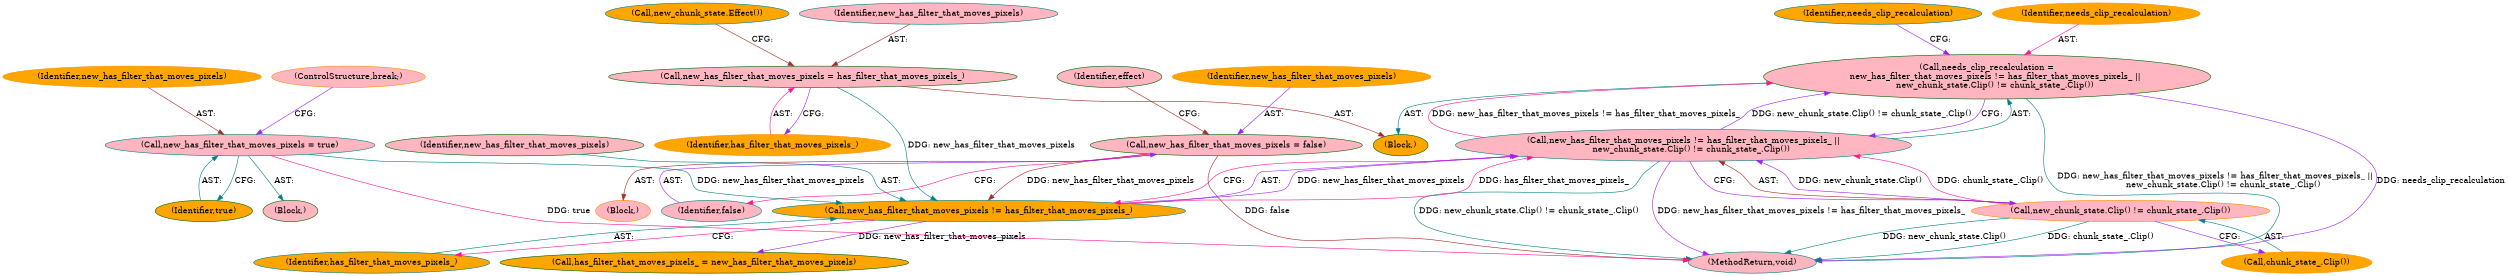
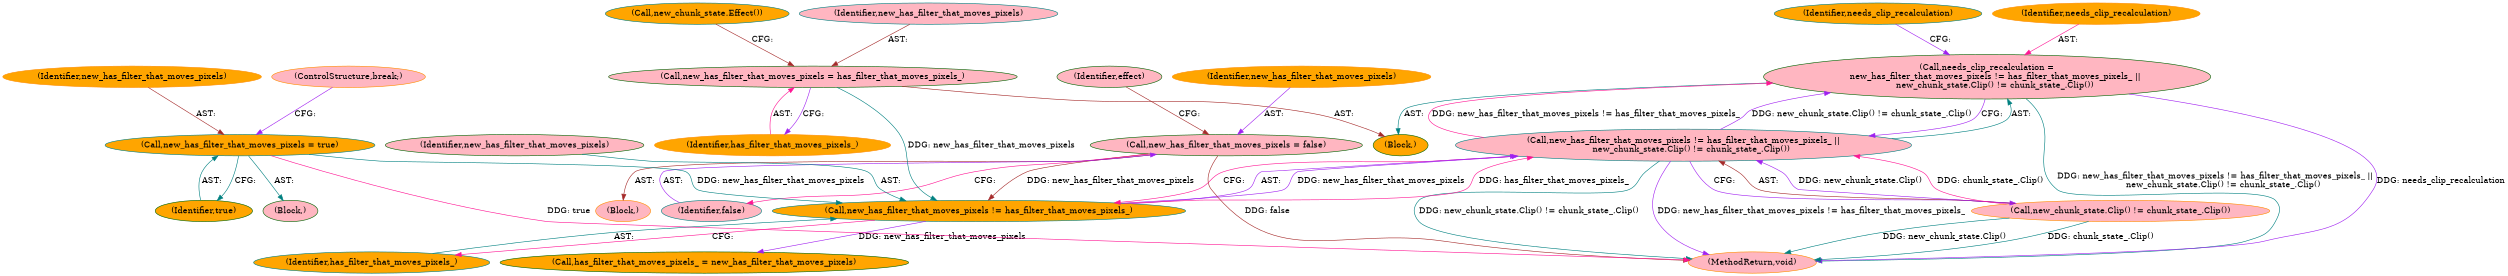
(240, 145) -> (240, 145)
(1752, 263) -> (1752, 263)
(2297, 263) -> none
